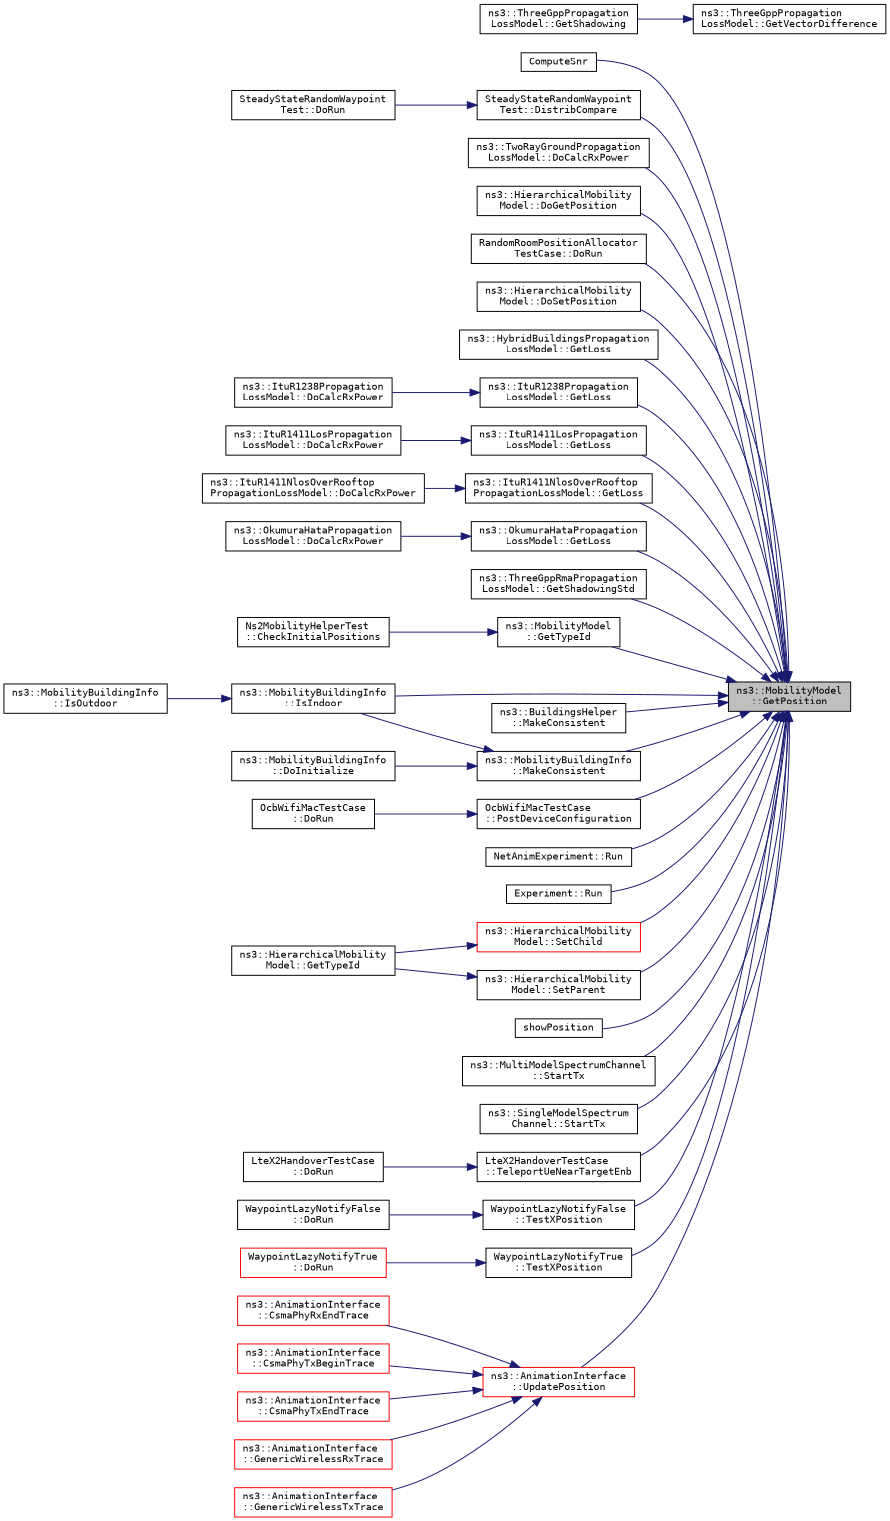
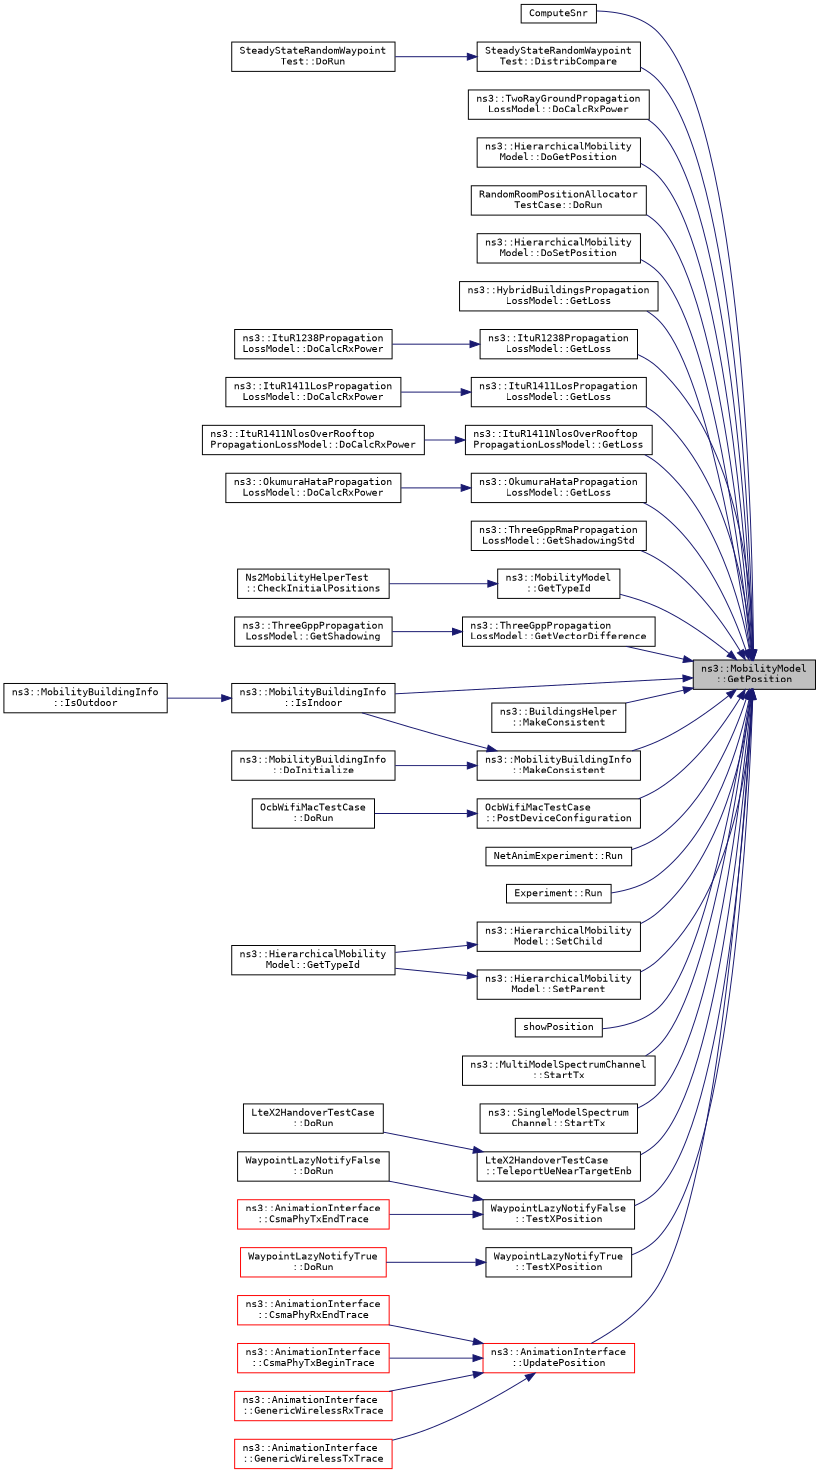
none -> (655, 653)
(559, 937) -> (559, 937)
(431, 1395) -> (431, 1214)
